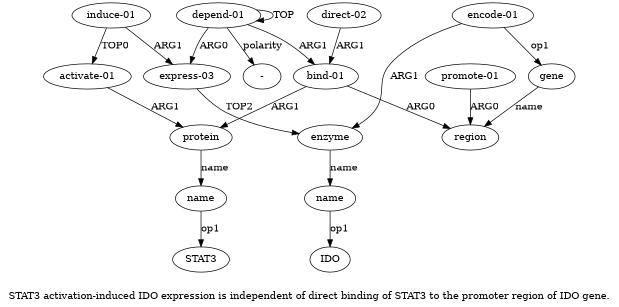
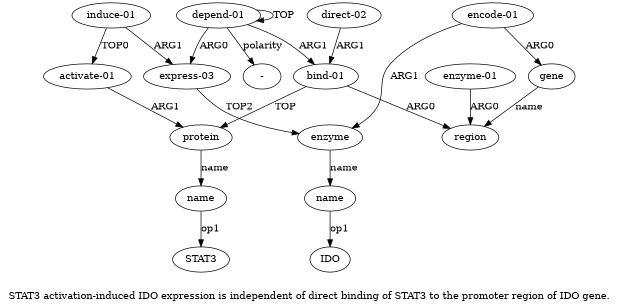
(540, 46) -> (540, 46)
(470, 76) -> (470, 76)
(286, 107) -> (286, 107)
